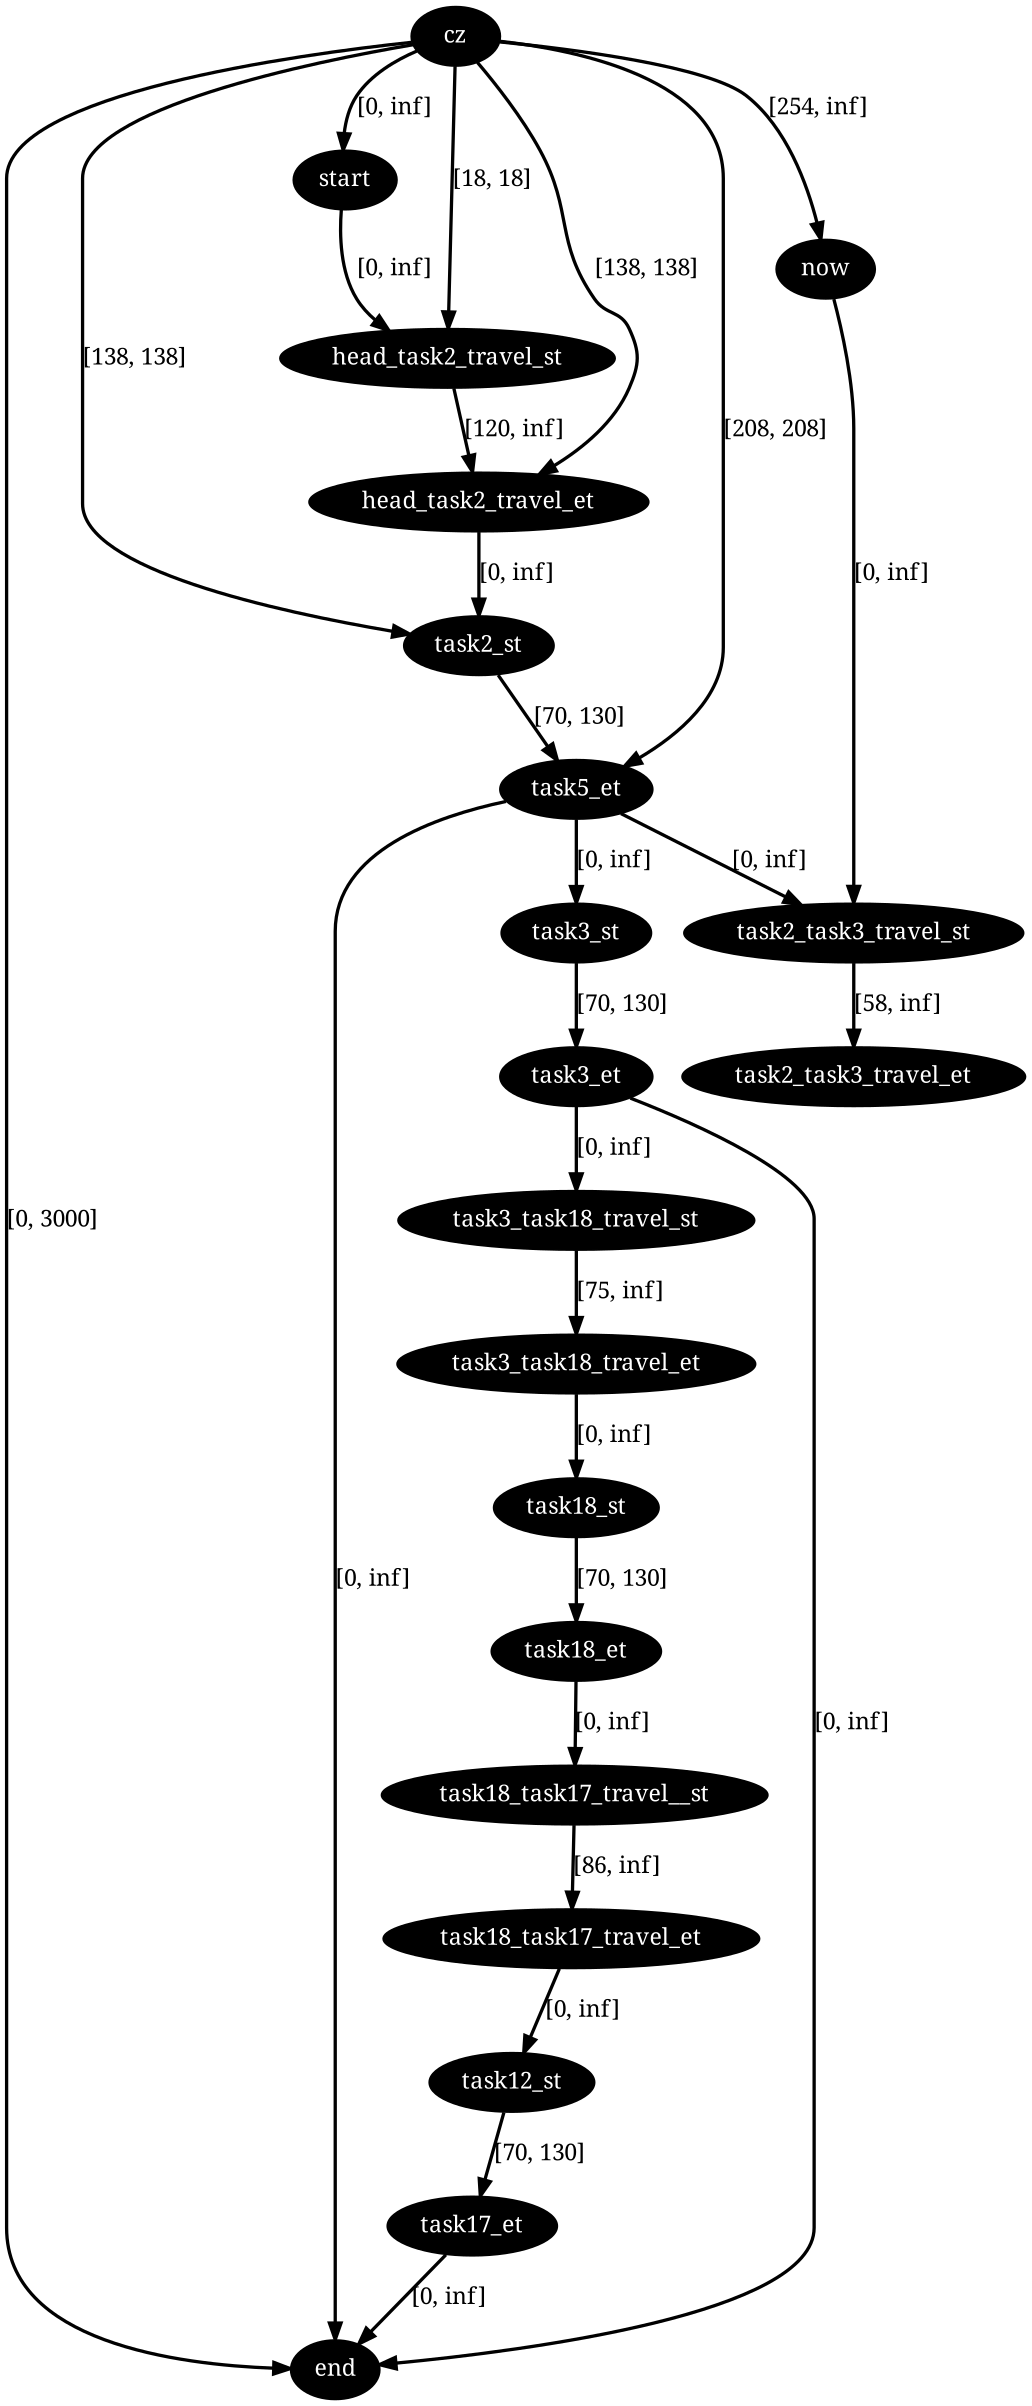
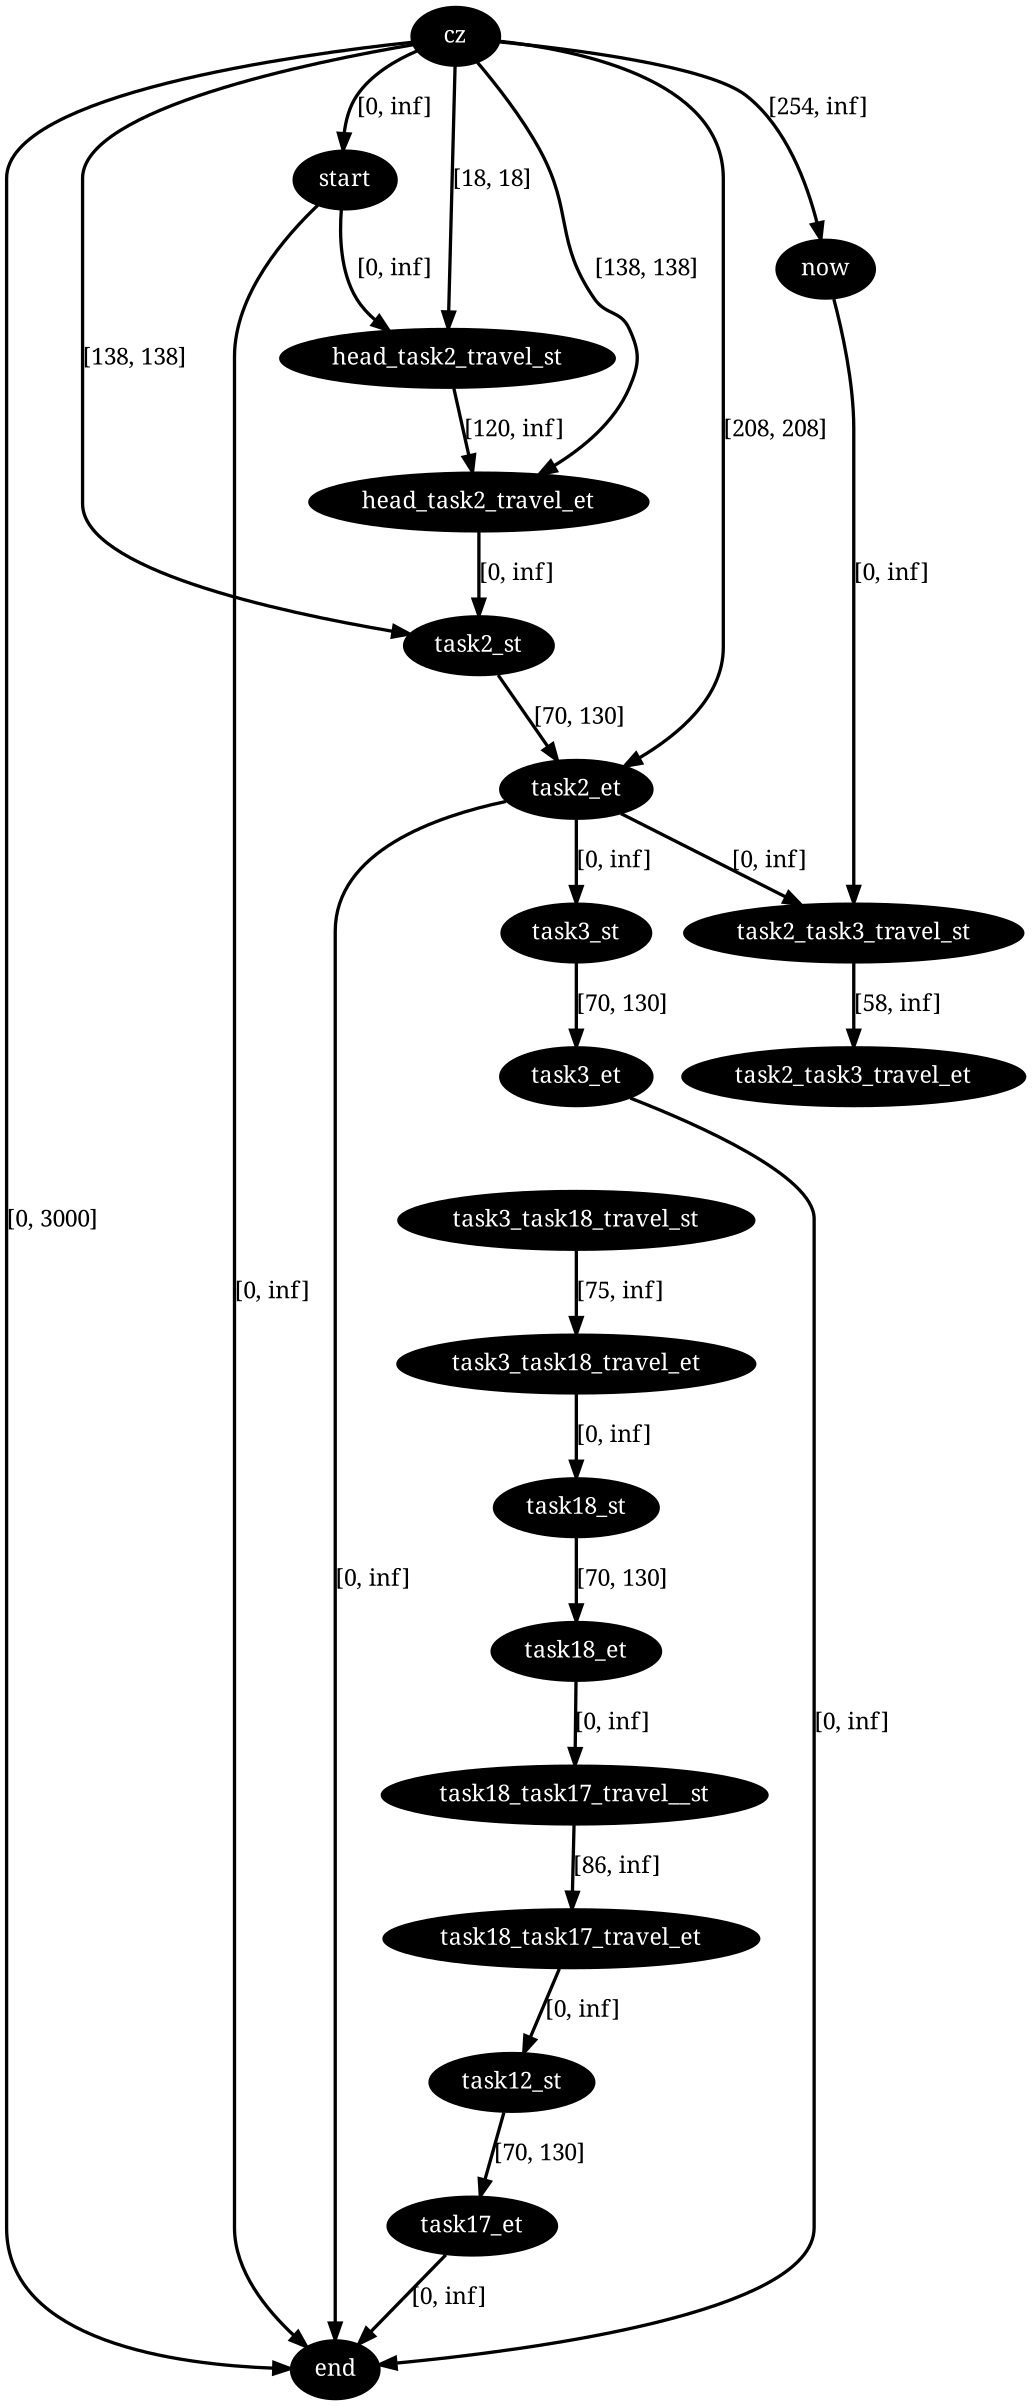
(576, 789) -> (576, 789)
(576, 1140) -> none
none -> (234, 1267)
